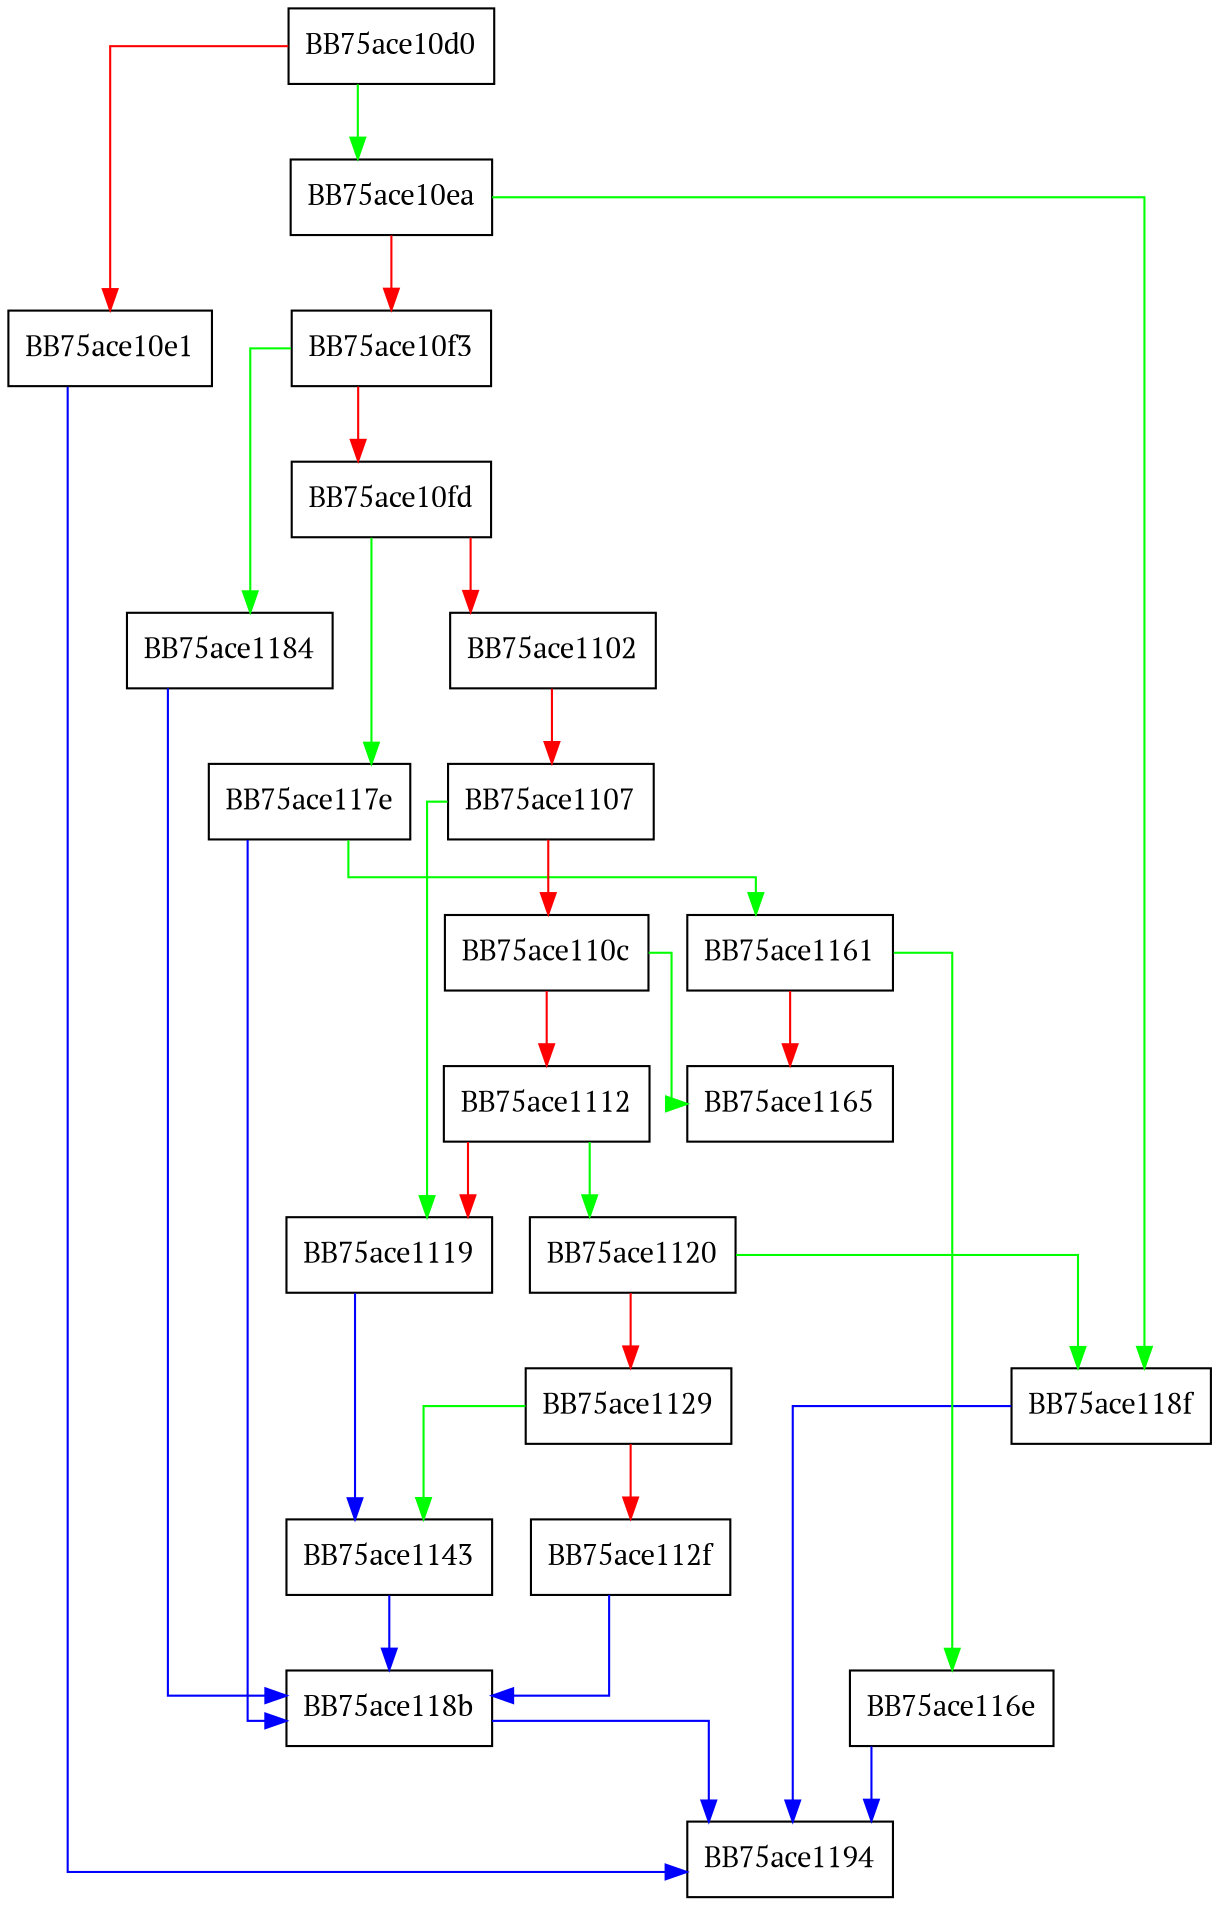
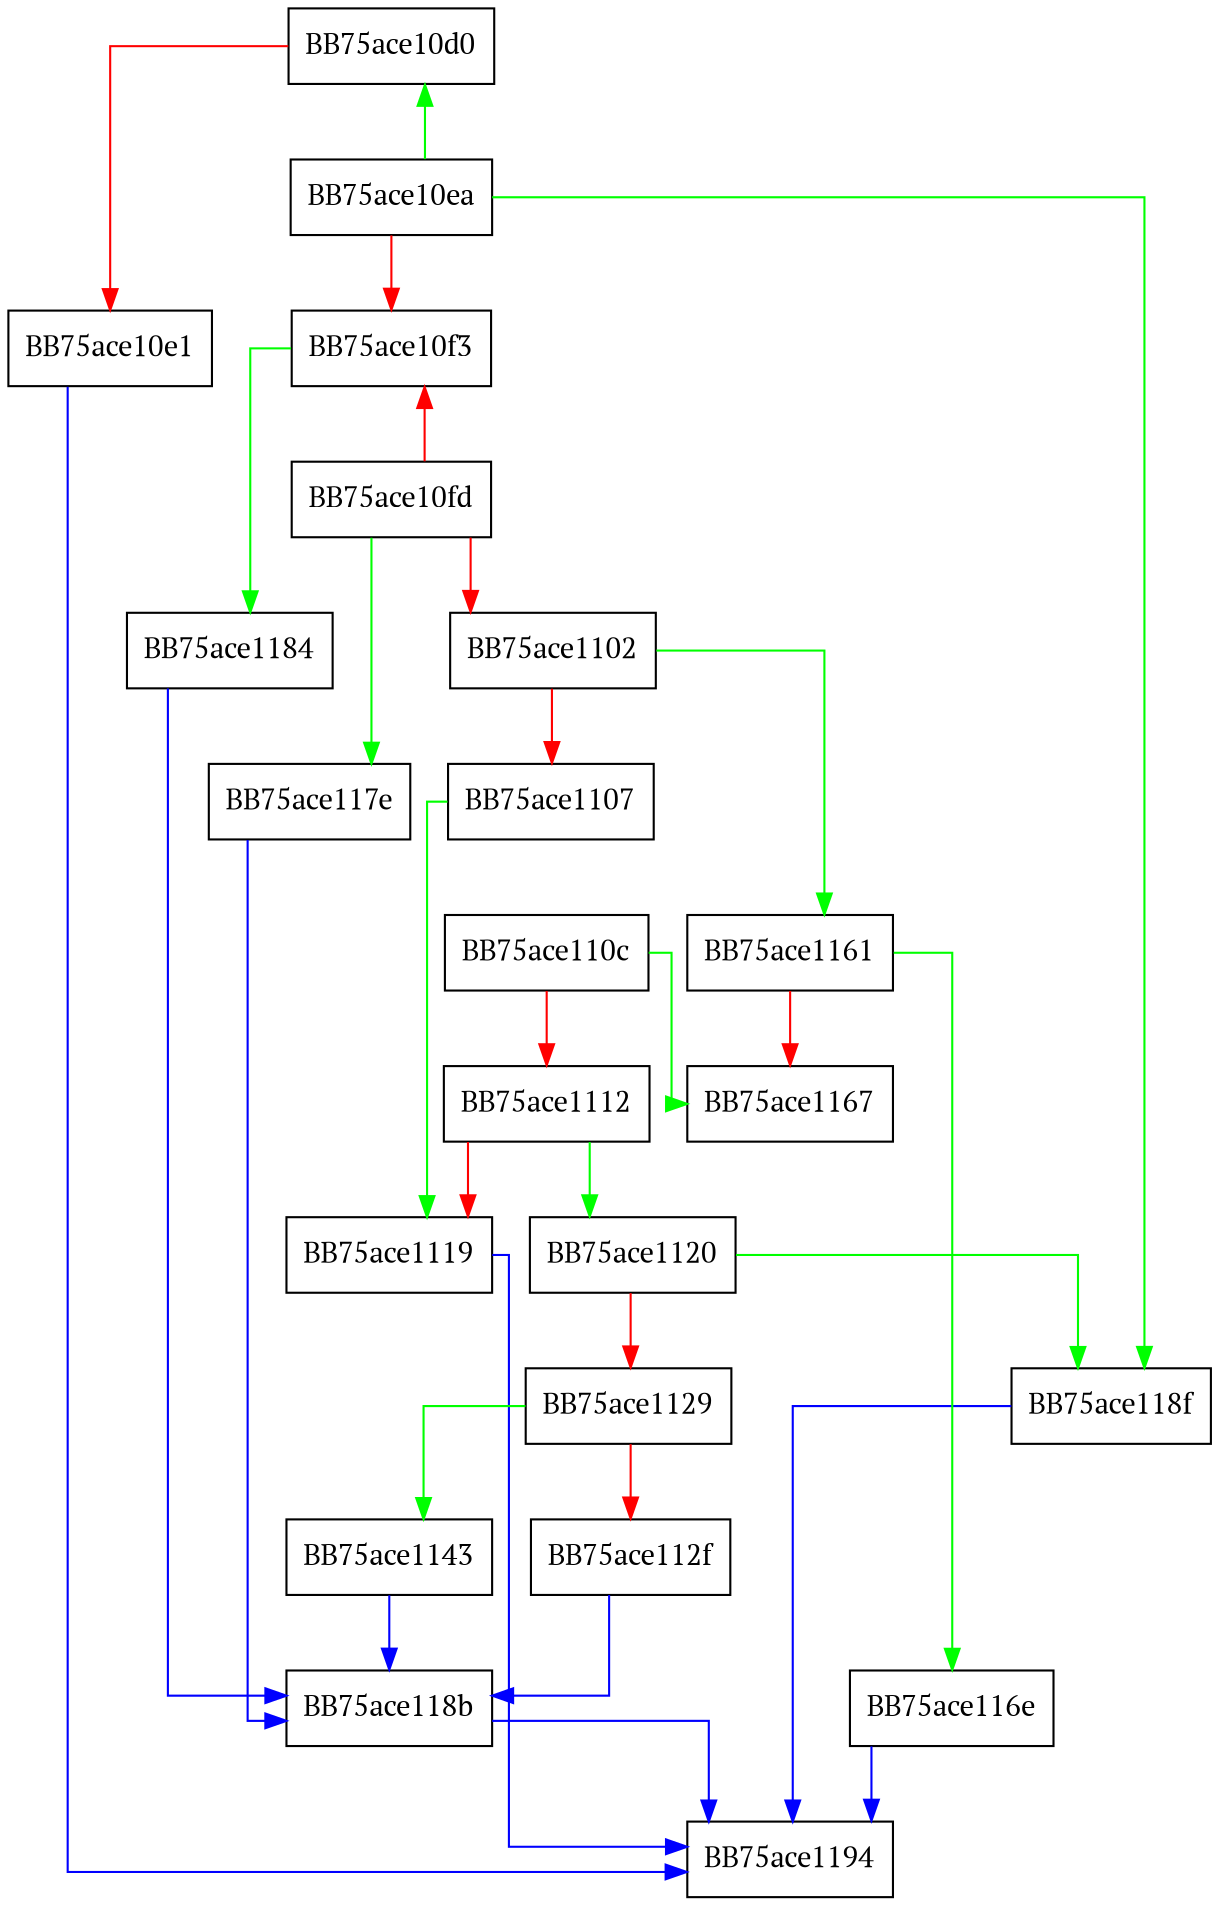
(358, 111) -> (425, 132)
(358, 413) -> (425, 435)
(548, 864) -> none
(530, 877) -> (824, 688)
(790, 1104) -> (790, 1104)
(355, 1396) -> (509, 1621)
